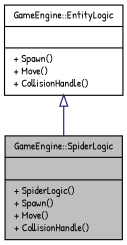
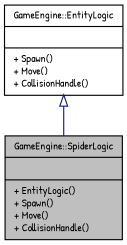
(45, 191) -> (45, 191)
